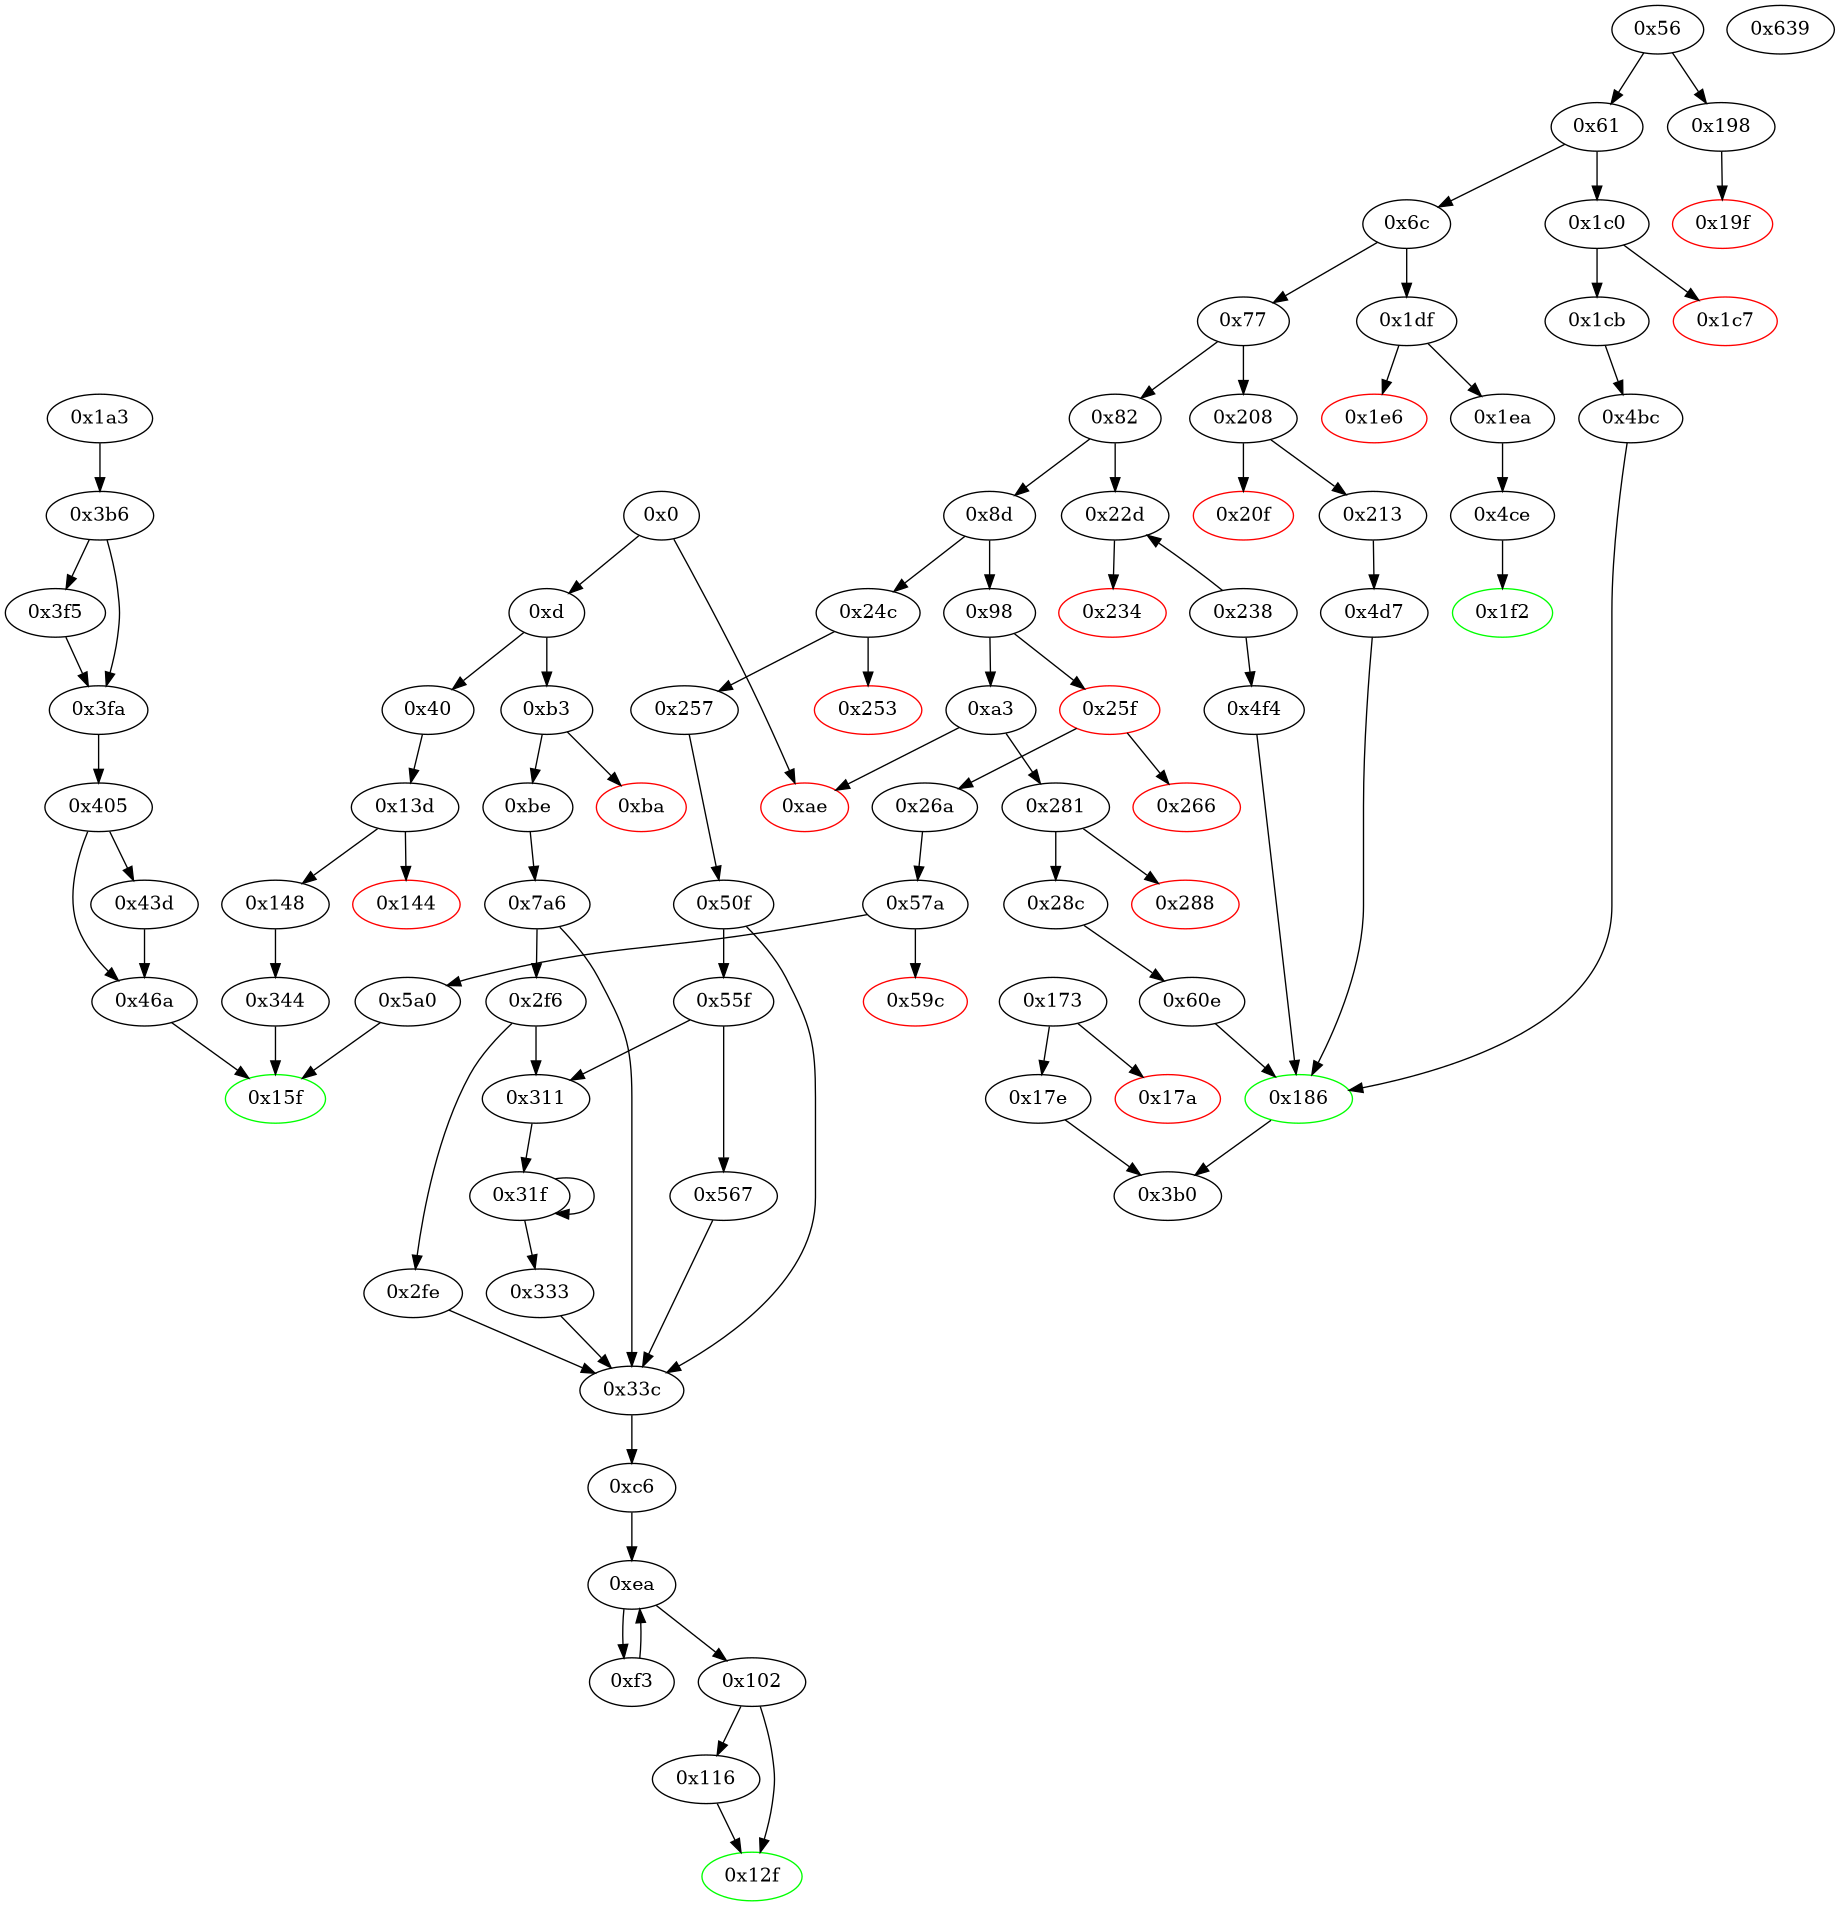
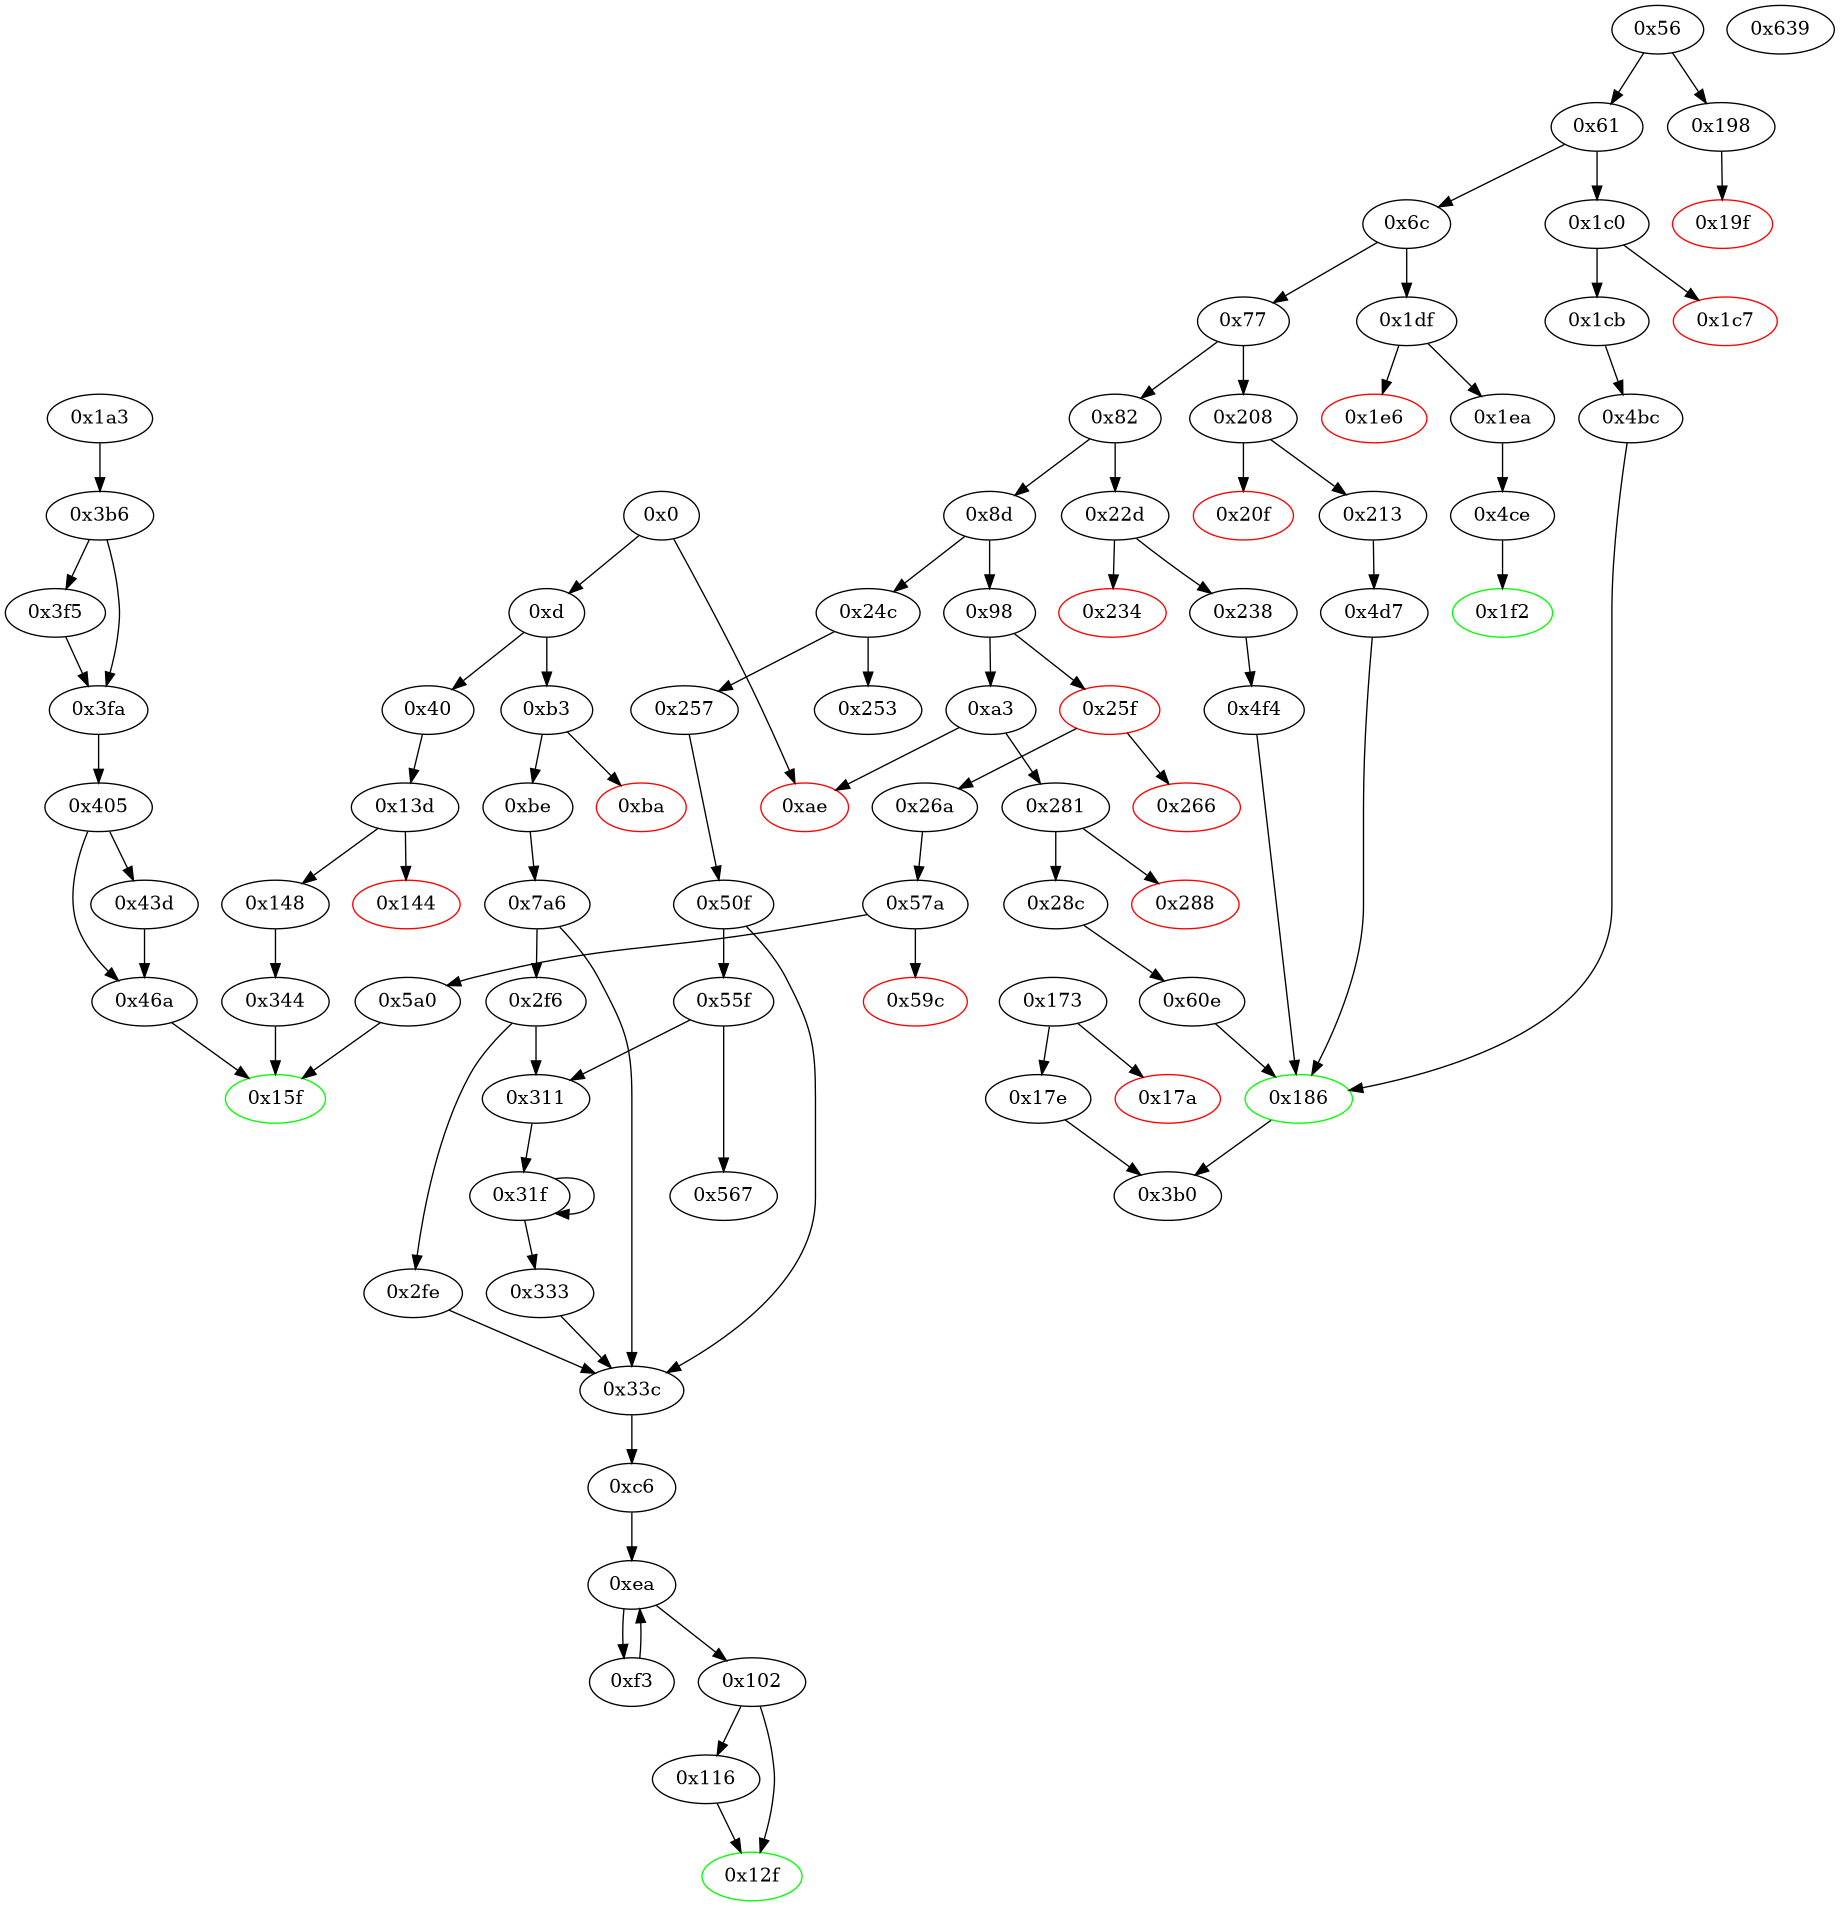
(1191, 566) -> (1168, 563)
(868, 710) -> (868, 710)
(681, 1287) -> none
